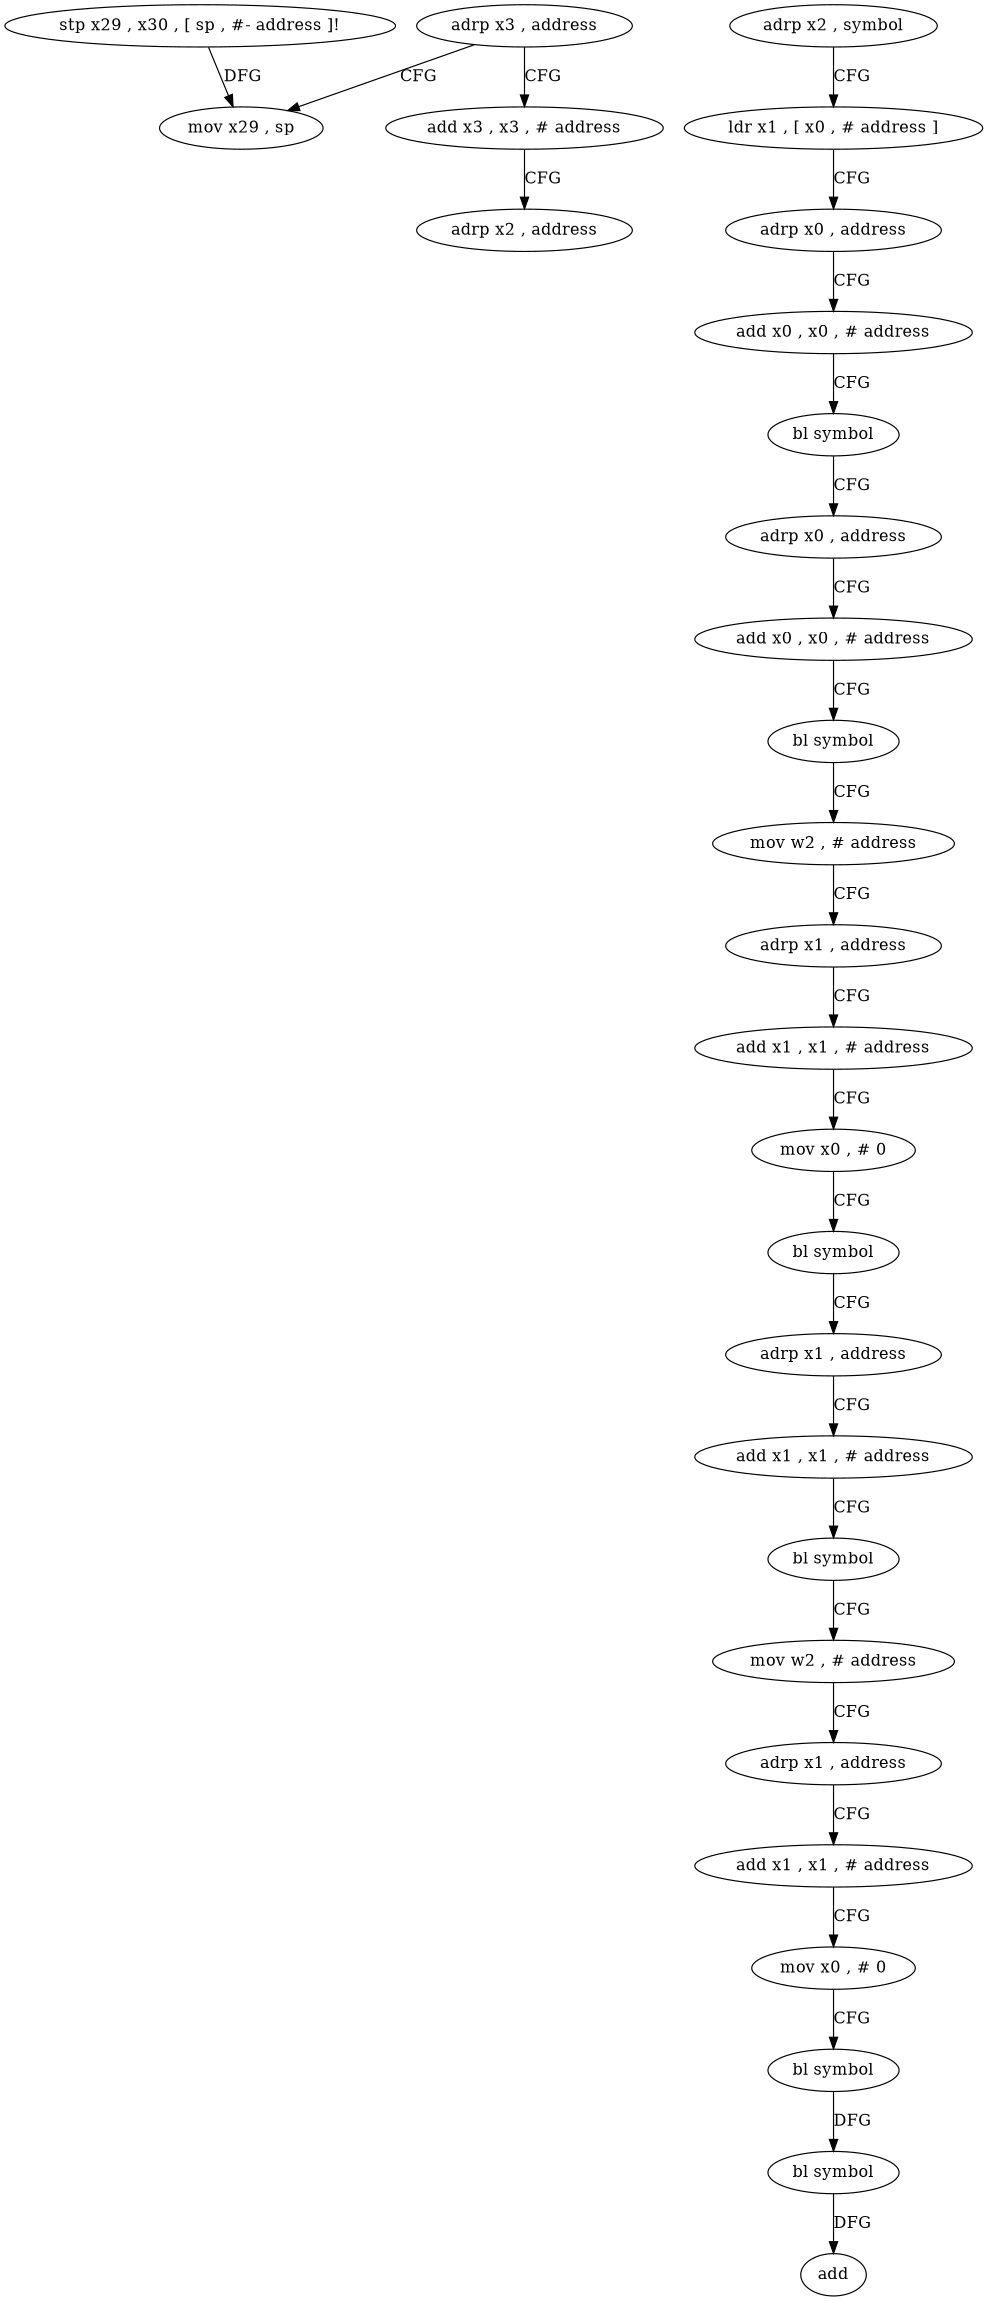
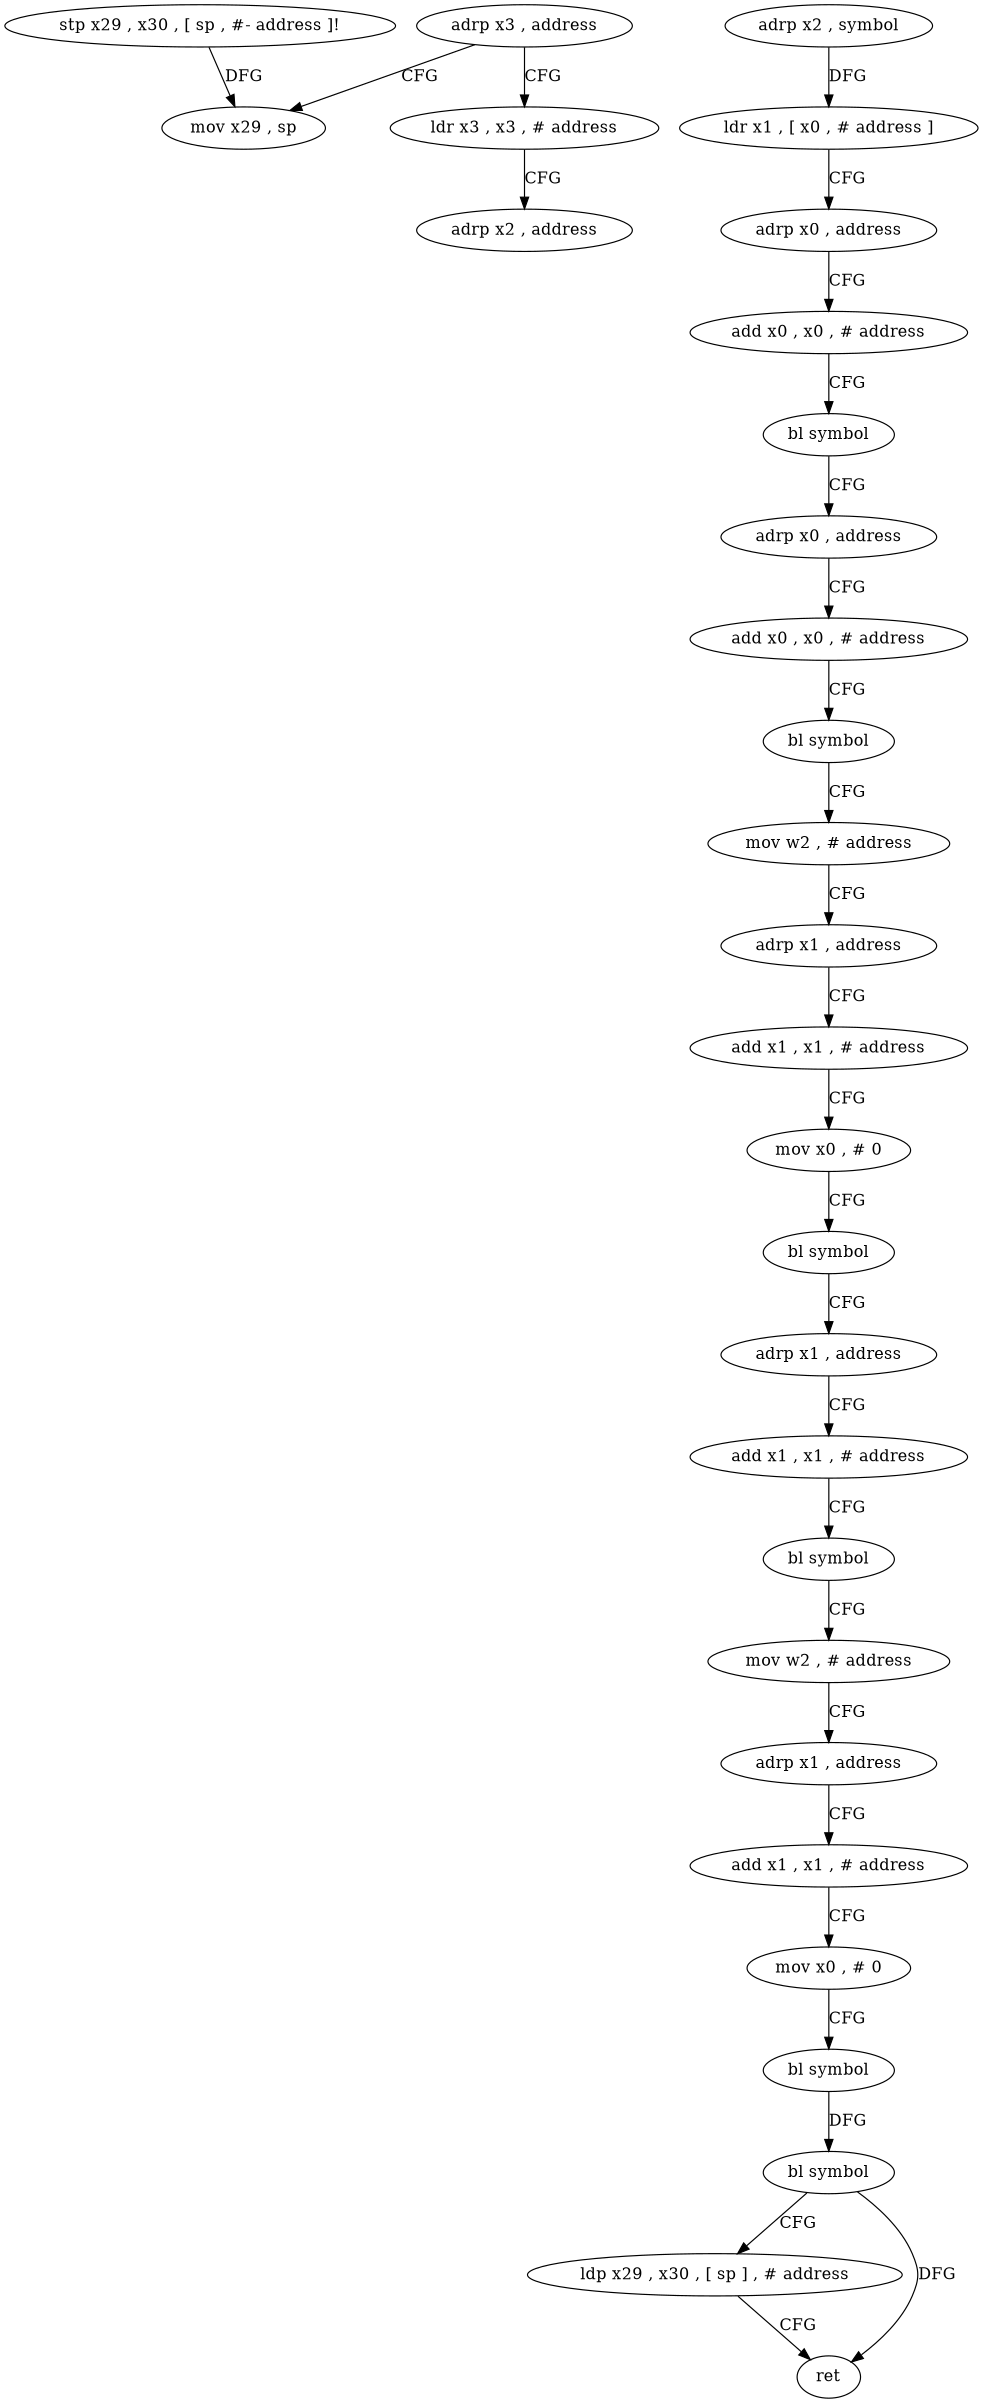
(852, 77) -> (848, 77)
(525, 128) -> (525, 128)
none -> (715, 2275)
(834, 2275) -> (829, 2377)
